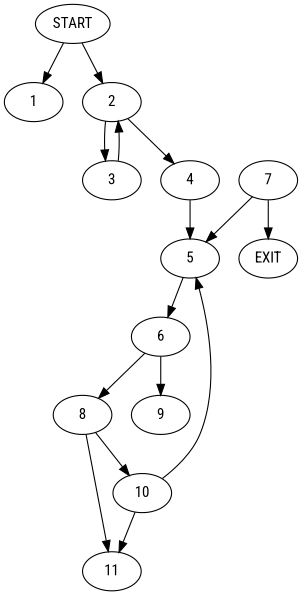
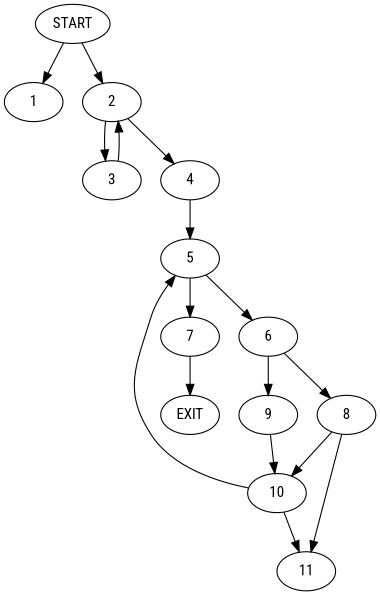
(233, 215) -> (190, 292)
none -> (272, 449)
